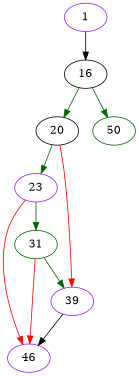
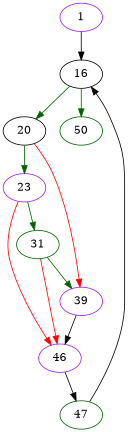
none -> (81, 415)
